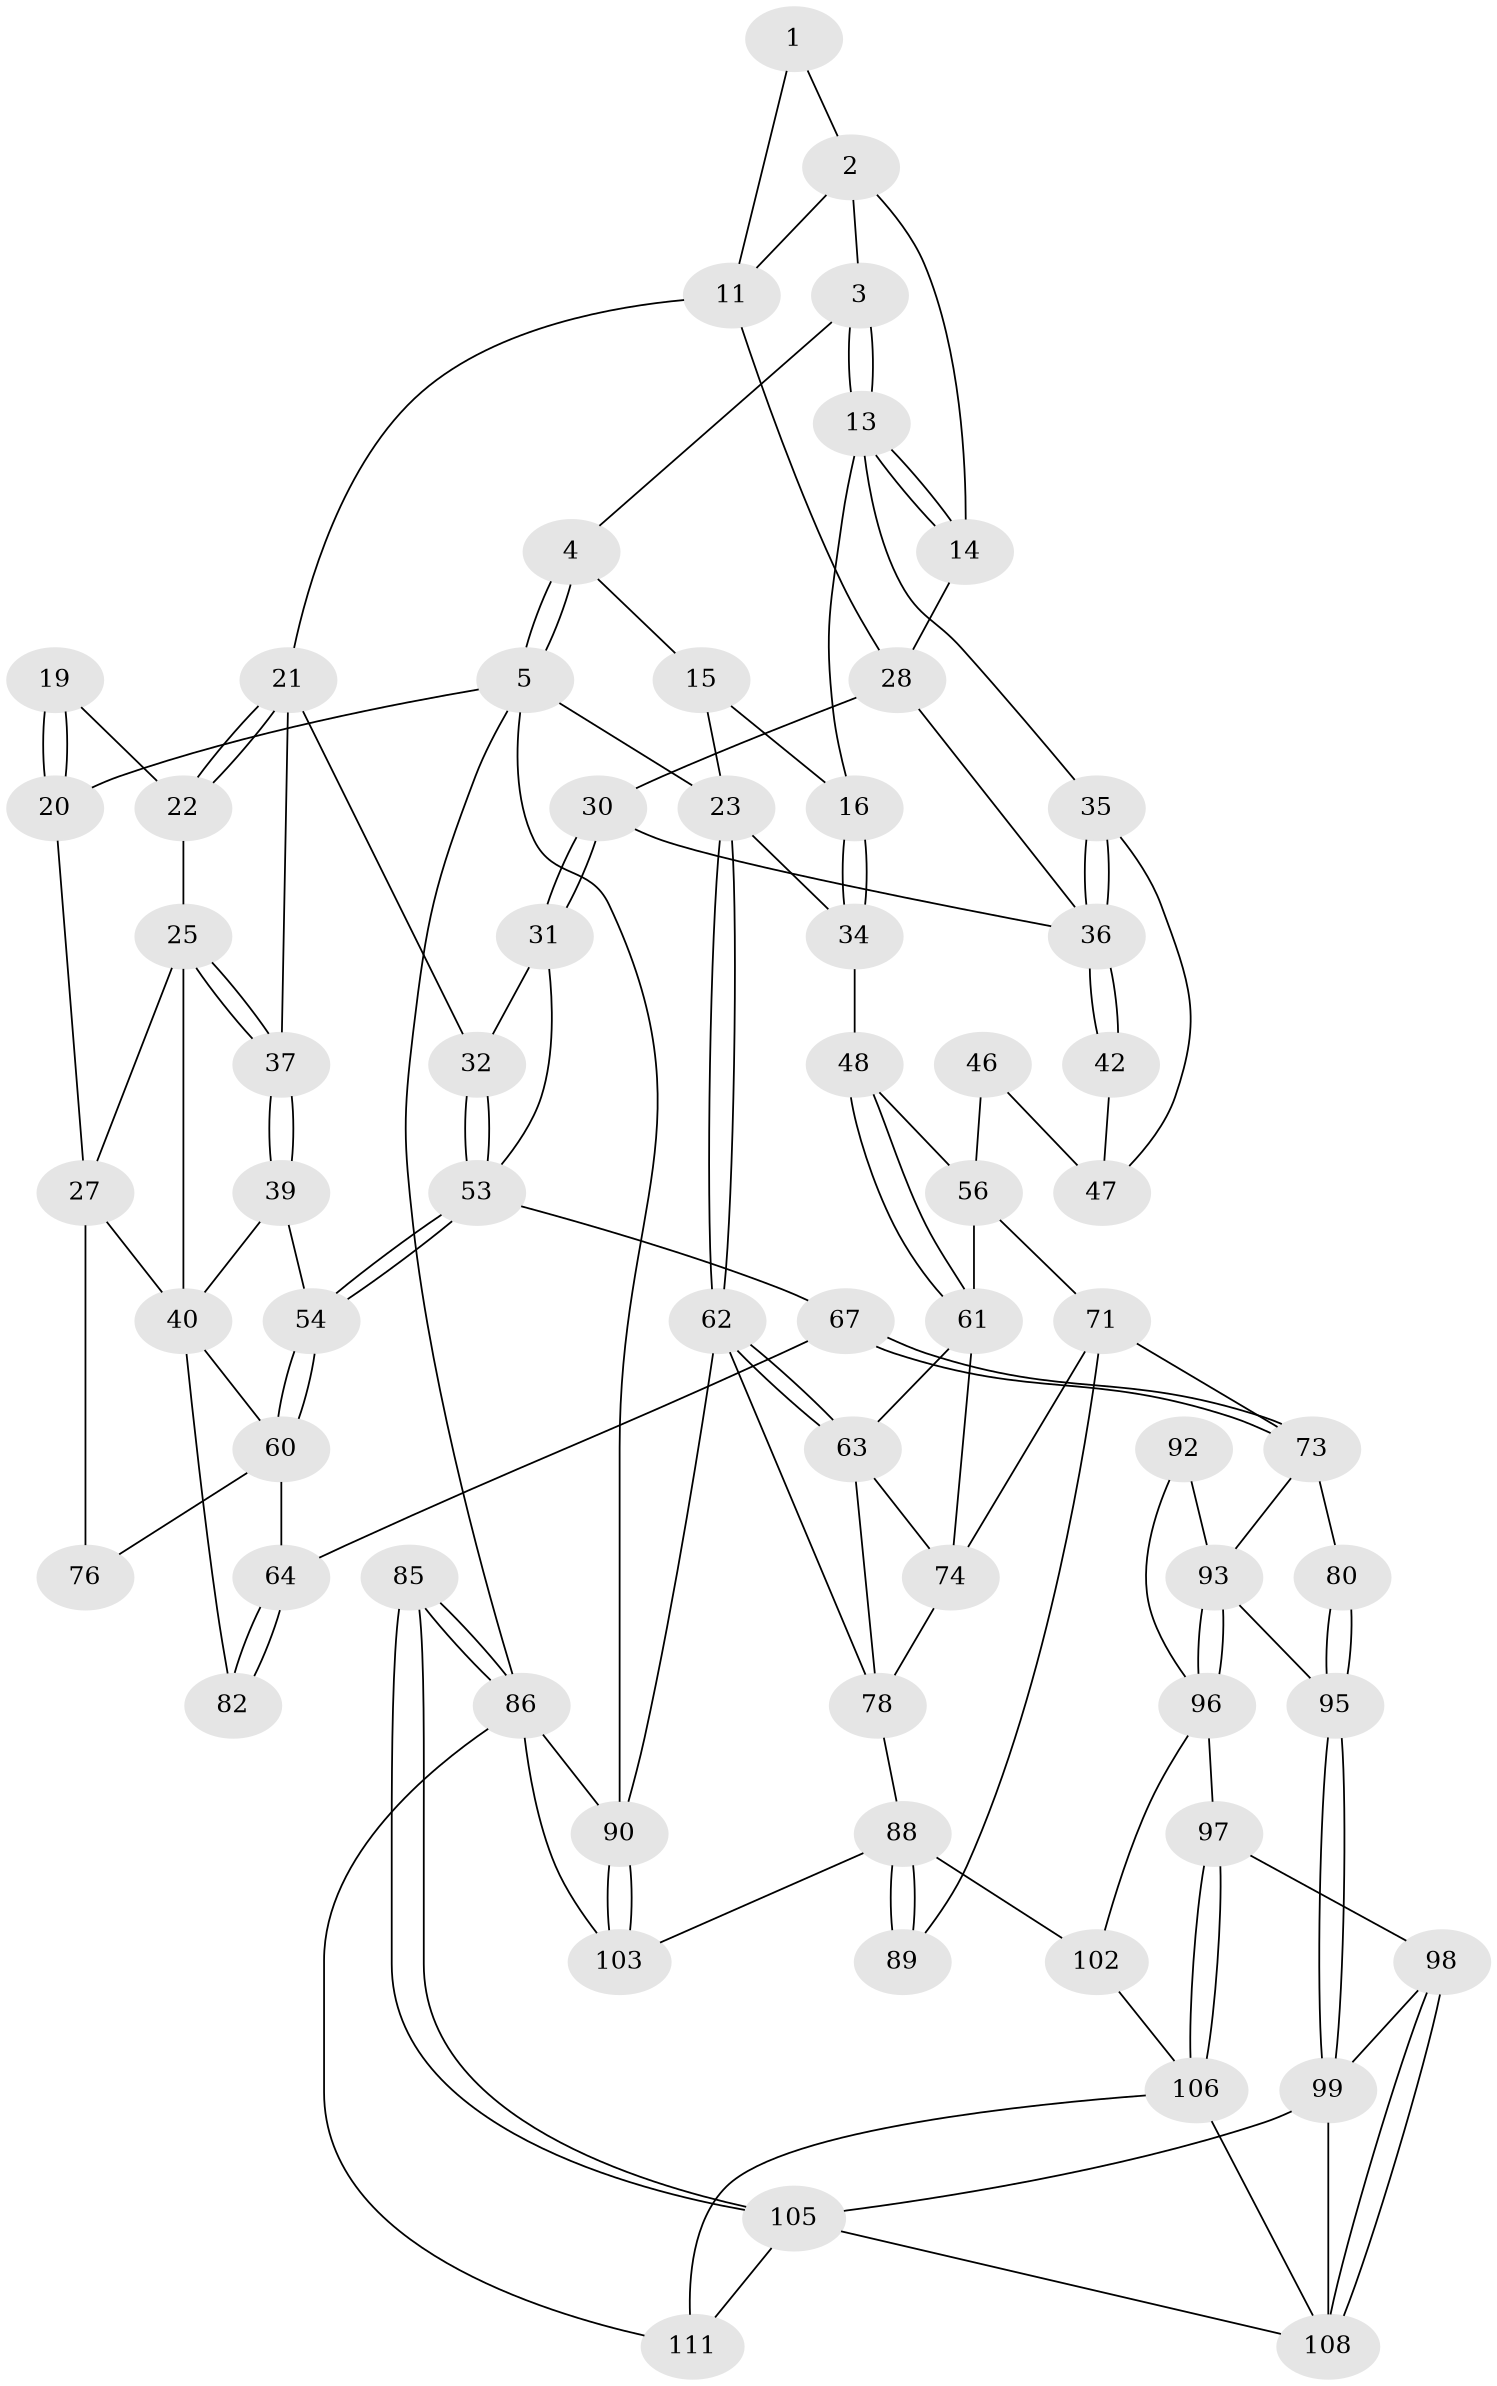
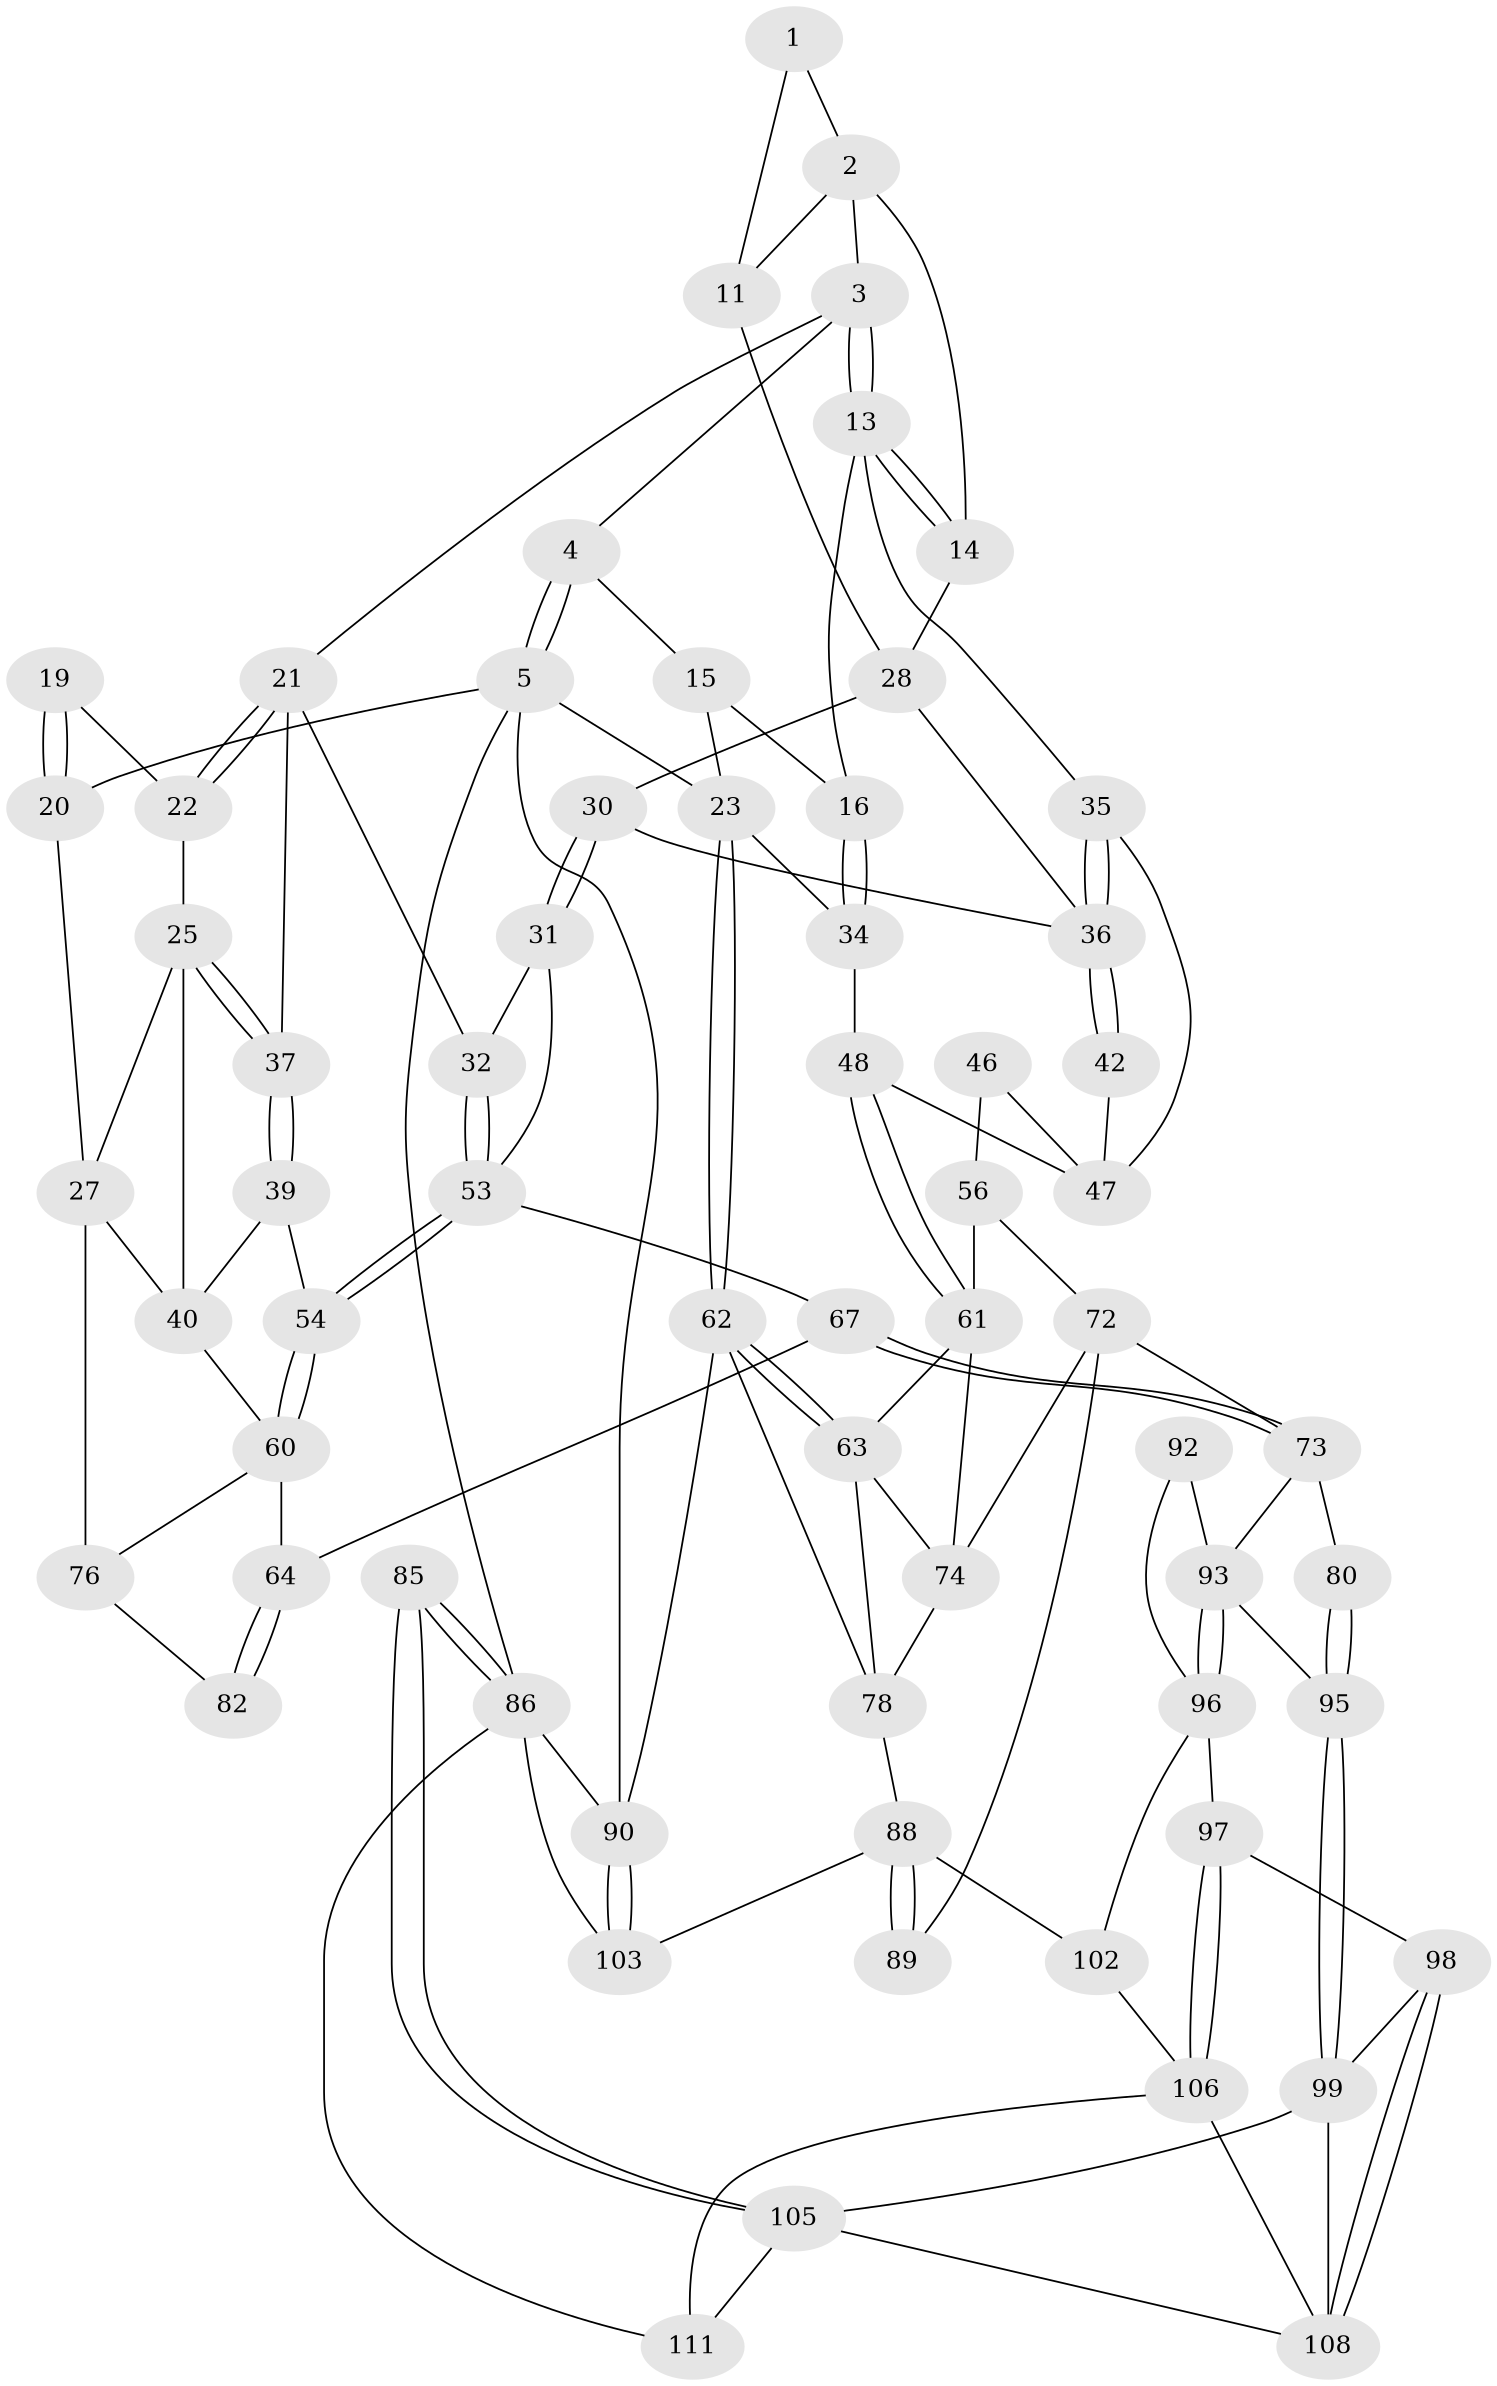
(419, 395) -> (559, 469)
(914, 1129) -> (965, 1122)
(1102, 1321) -> (1102, 1321)
(205, 1514) -> (160, 1642)
